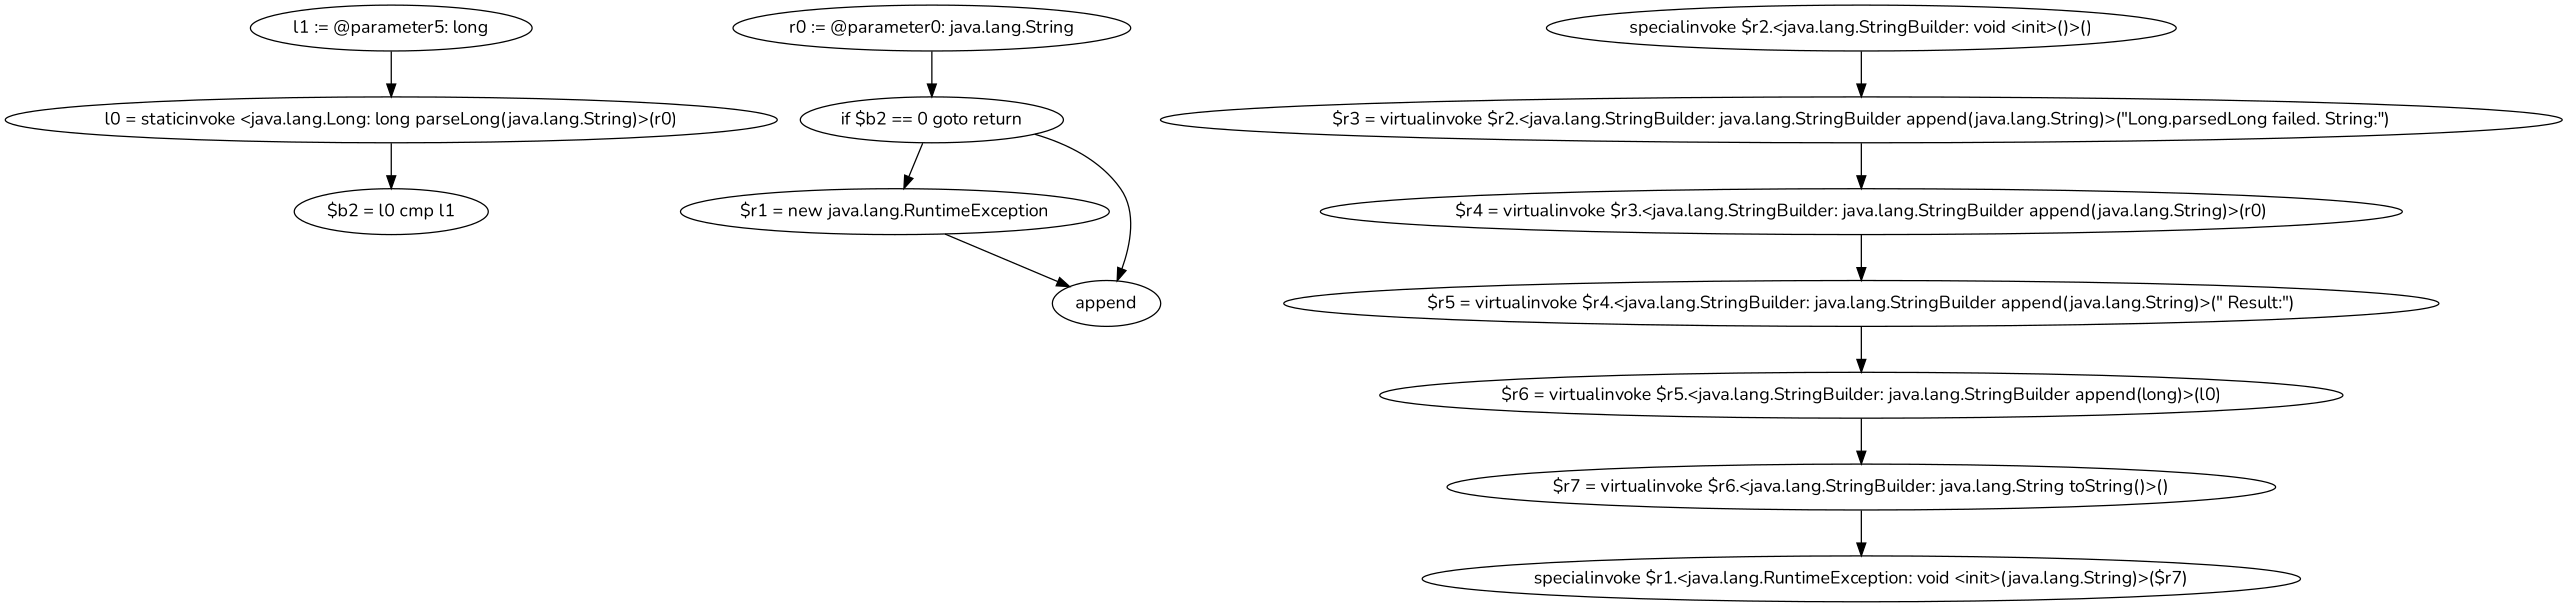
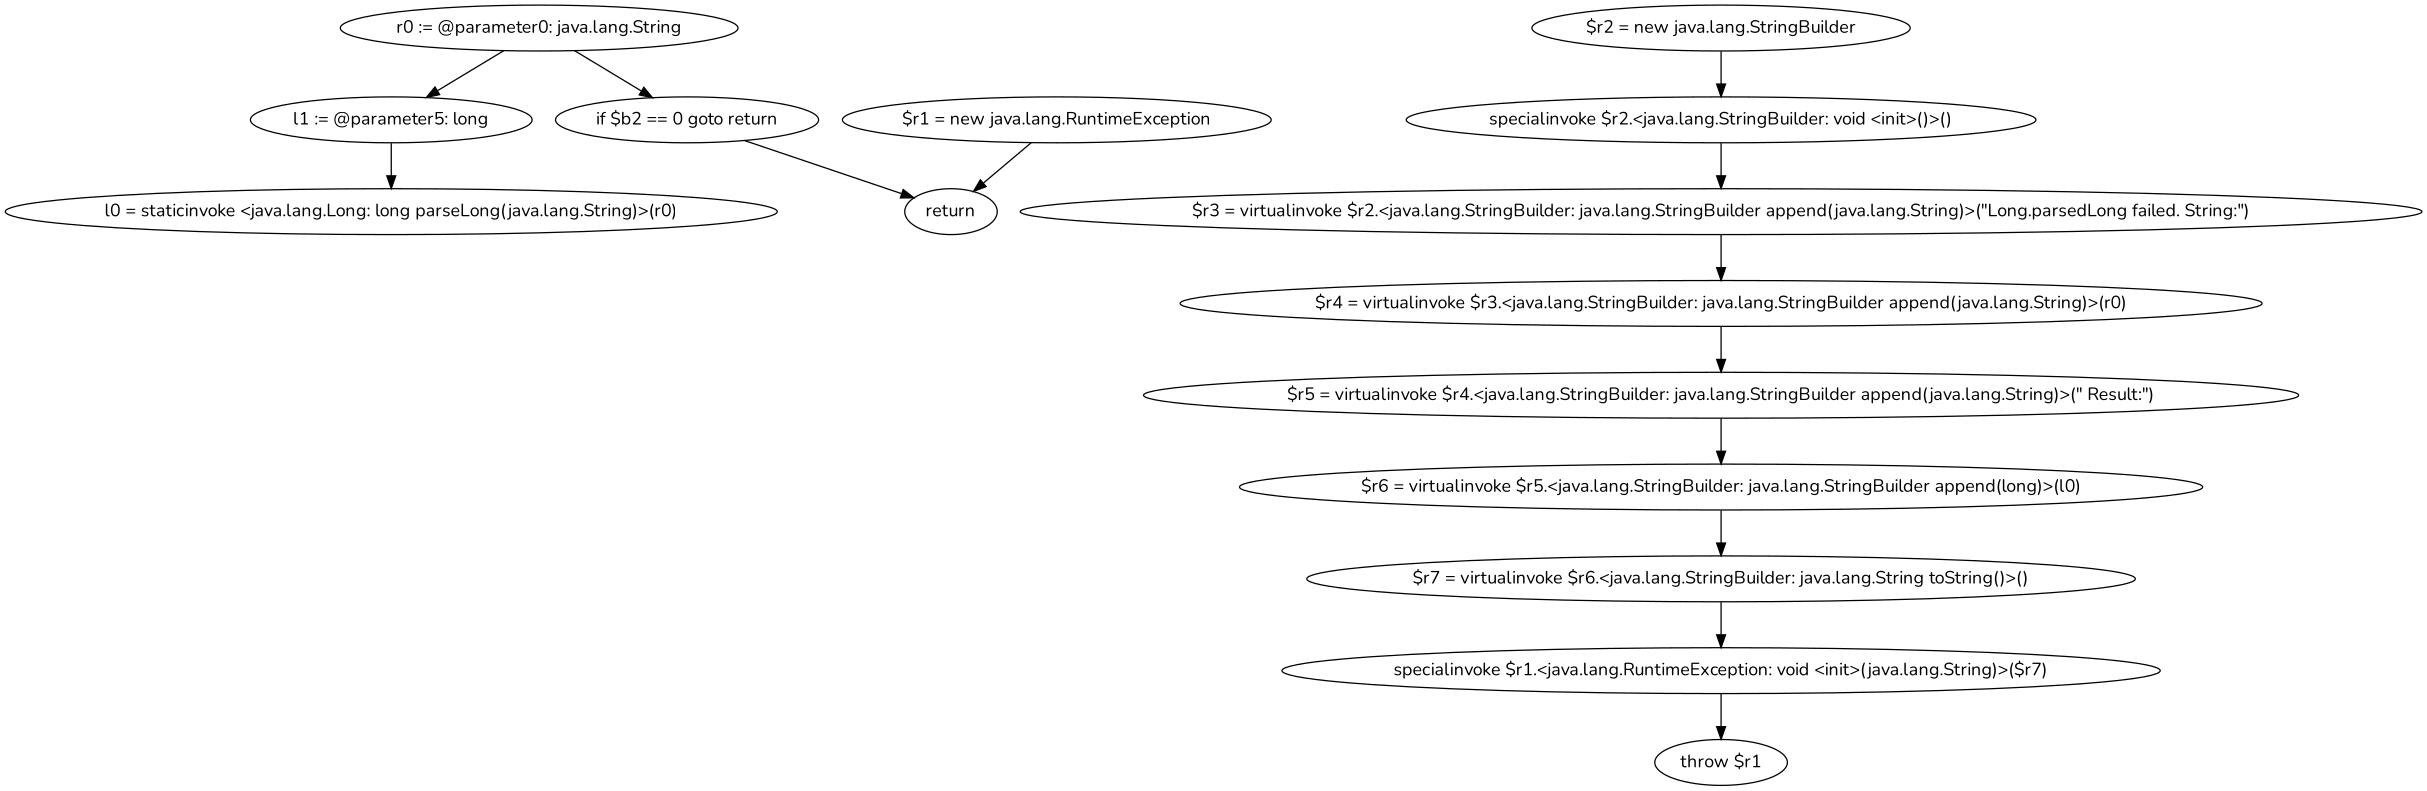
none -> (1721, 28)
none -> (471, 71)
(916, 160) -> none
(391, 212) -> none
(1107, 303) -> (951, 212)
none -> (1721, 762)
